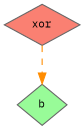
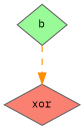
(42, 59) -> (42, 59)
